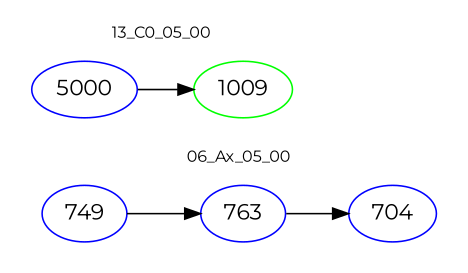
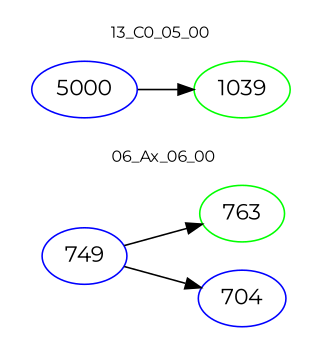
(243, 90) -> (242, 90)
(239, 158) -> (164, 158)
(243, 214) -> (242, 214)
(309, 214) -> (155, 275)
